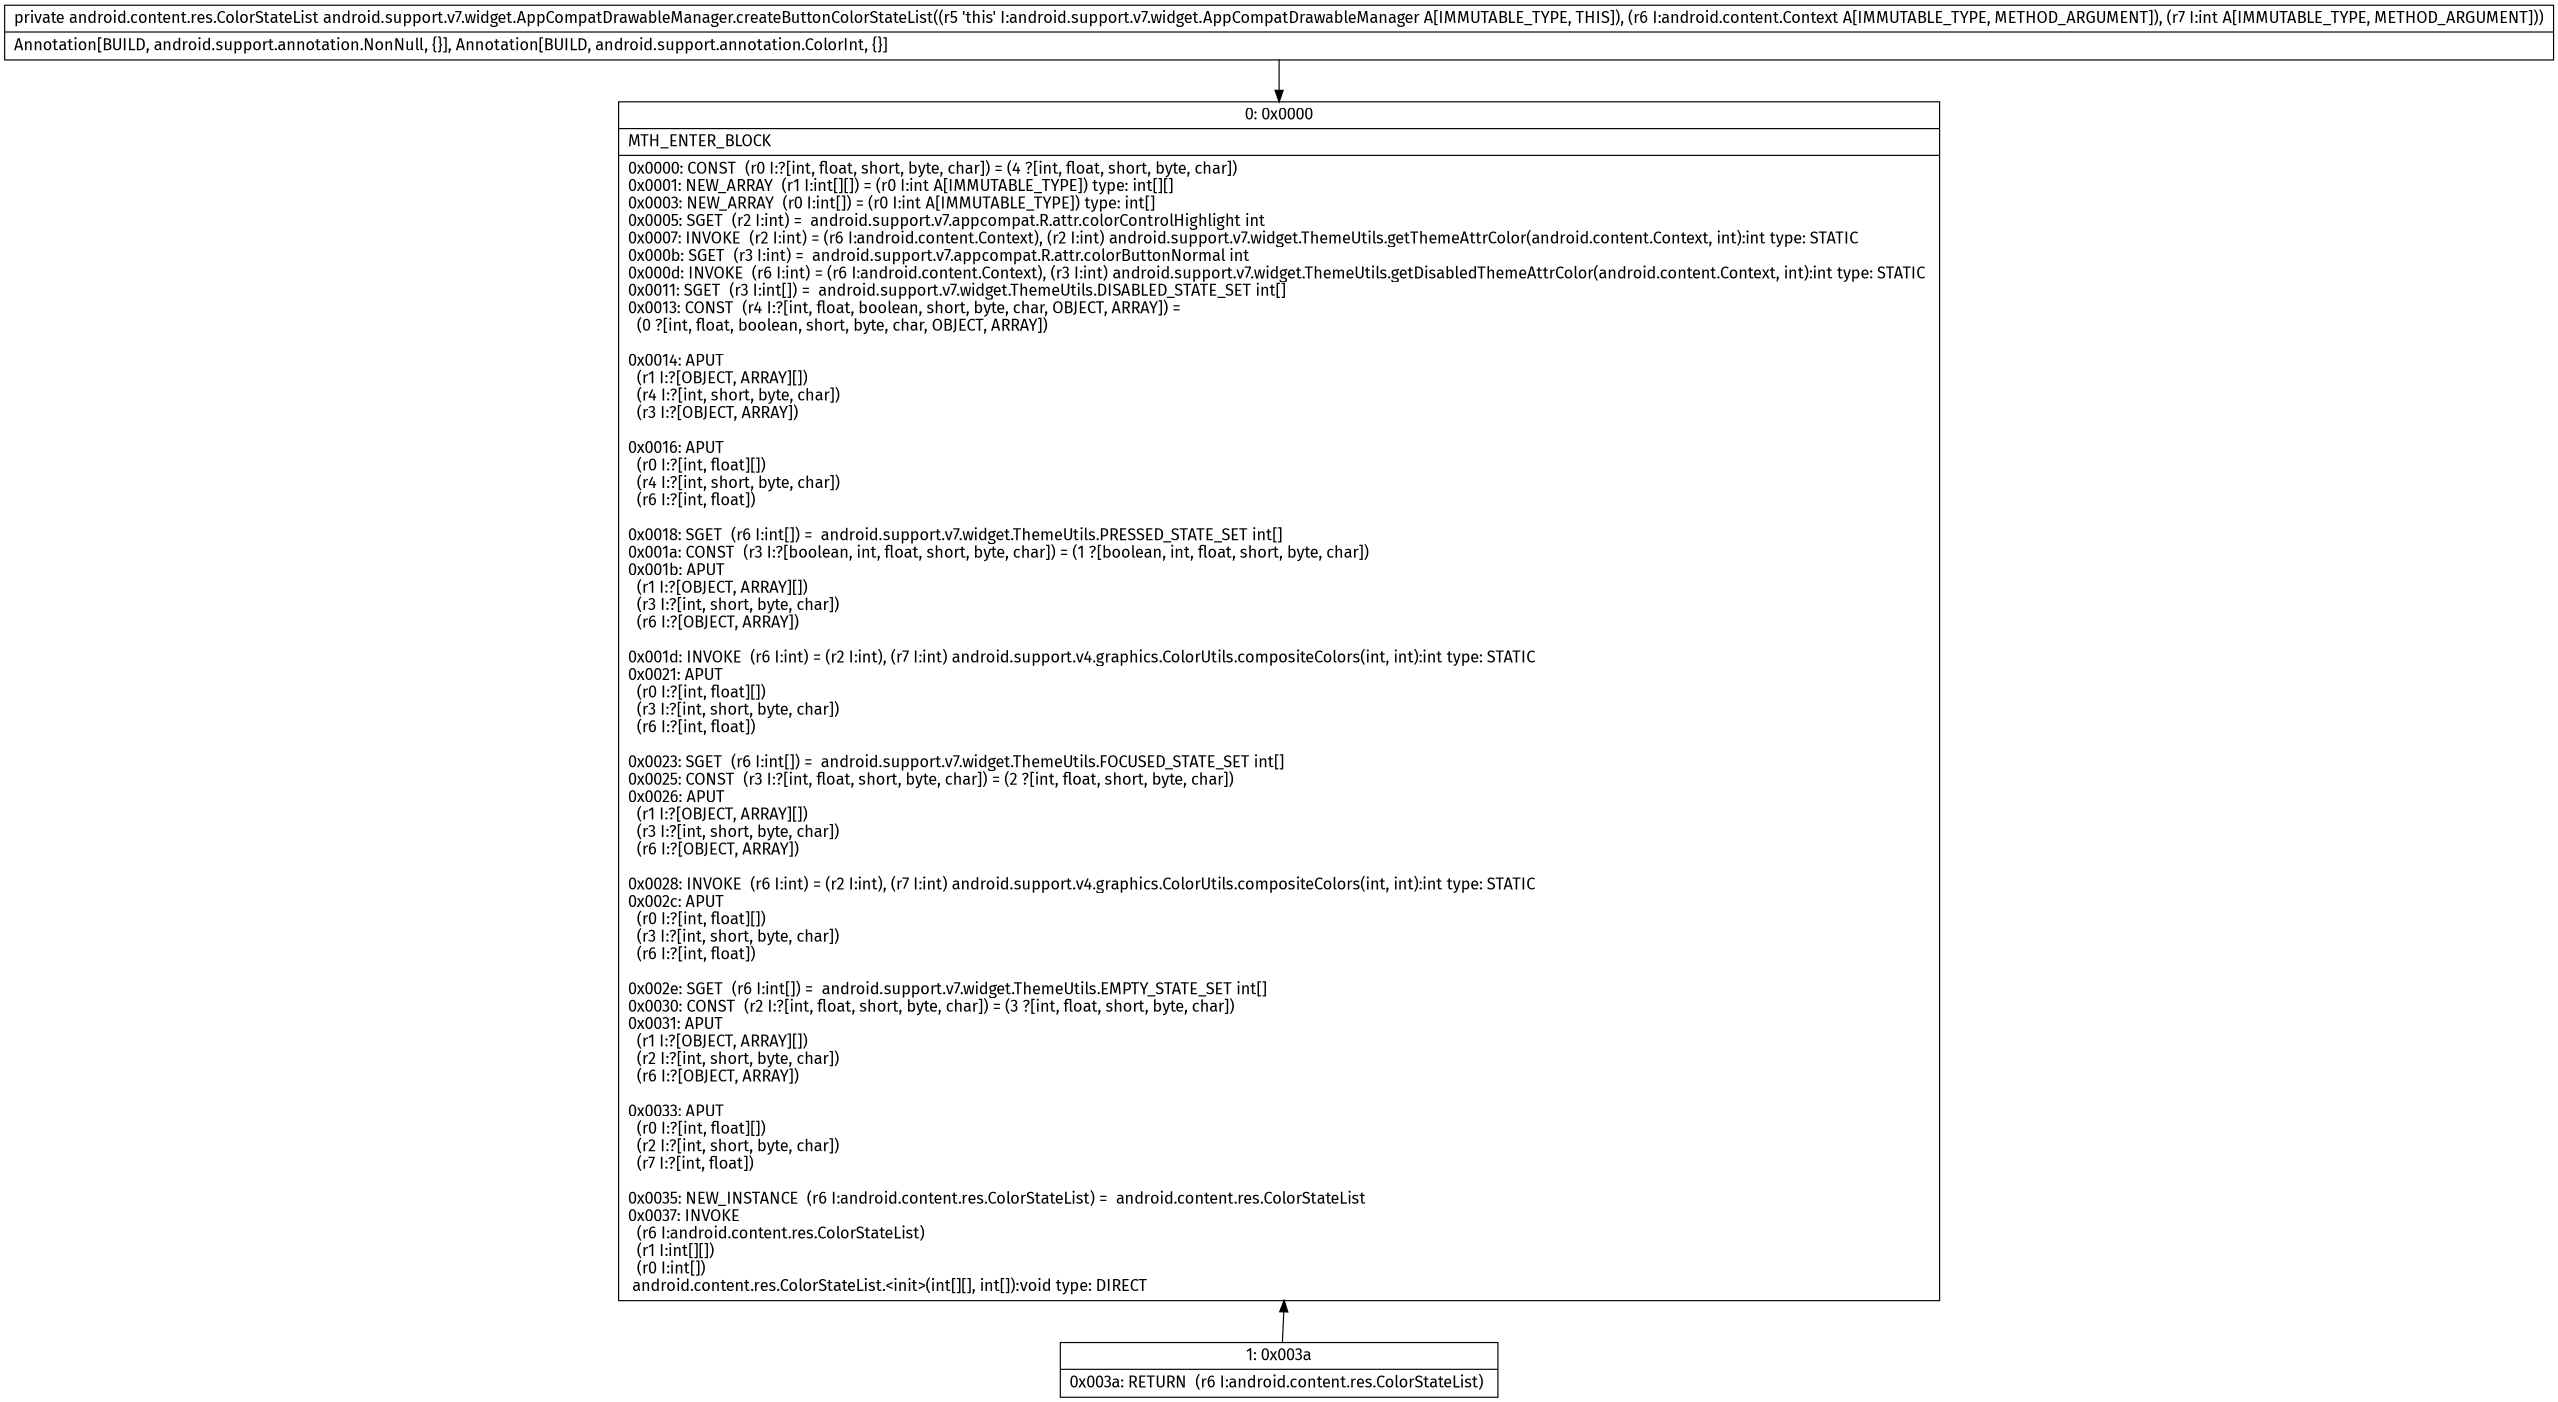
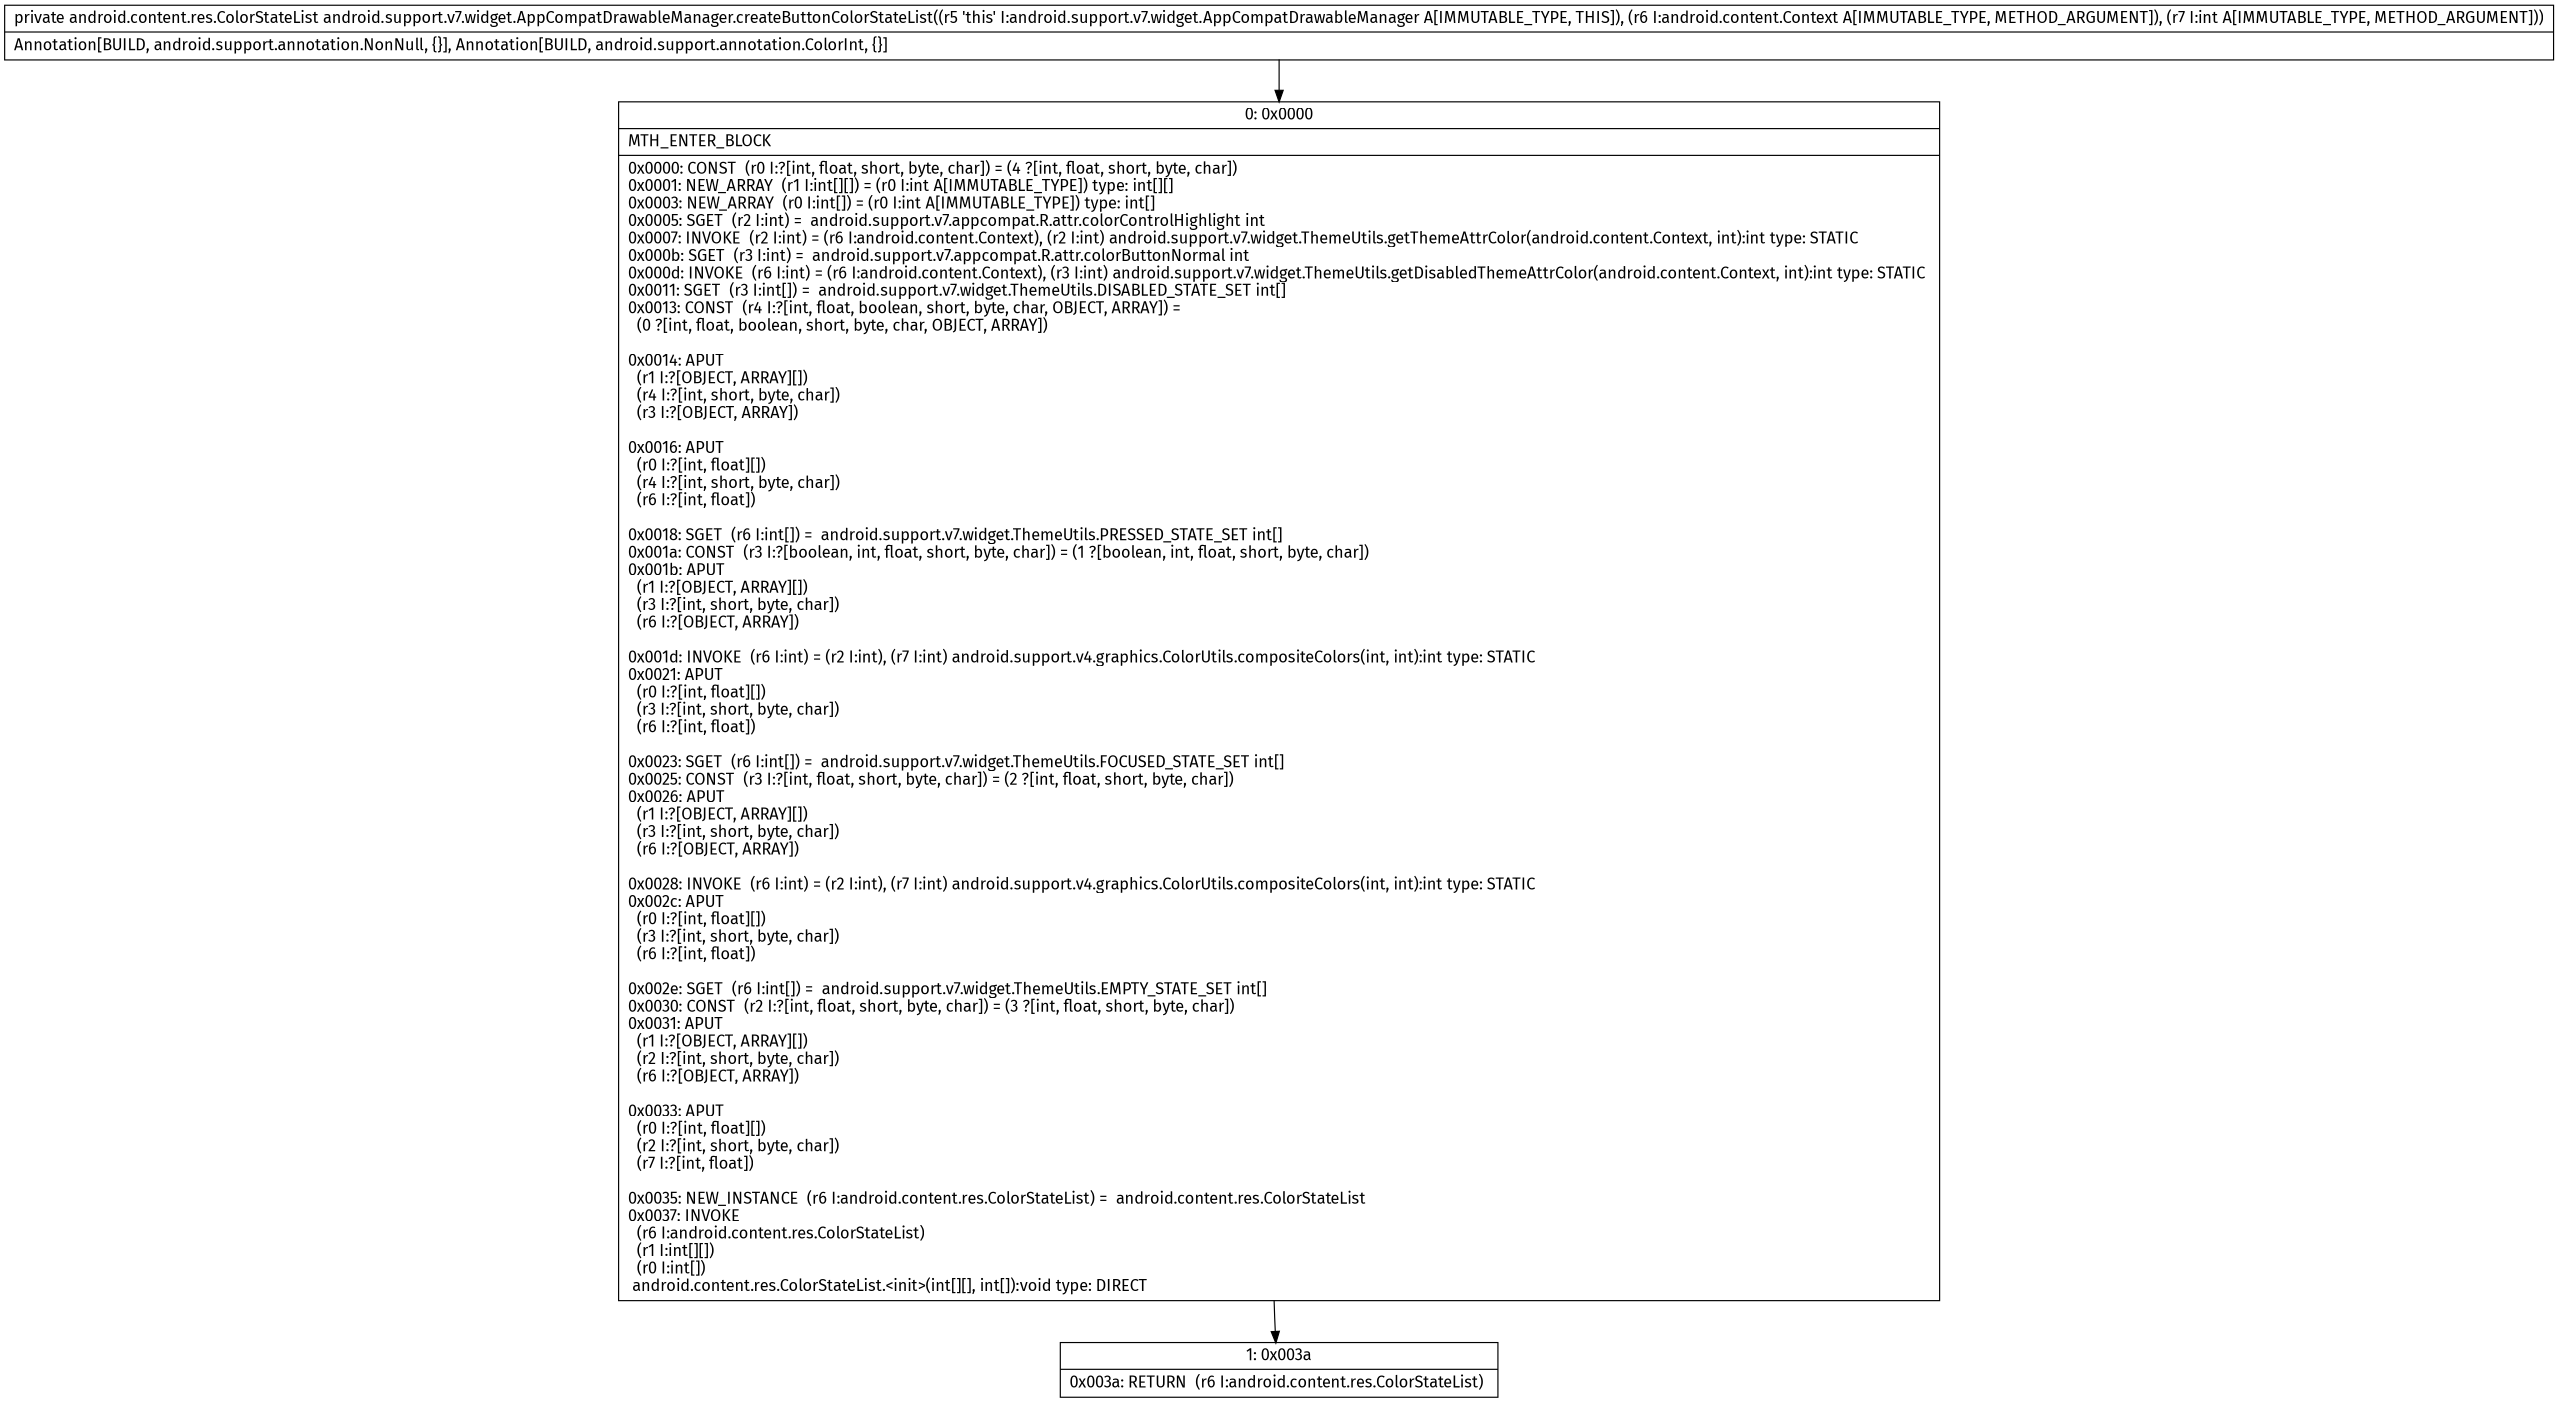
(1283, 1328) -> (1275, 1316)
